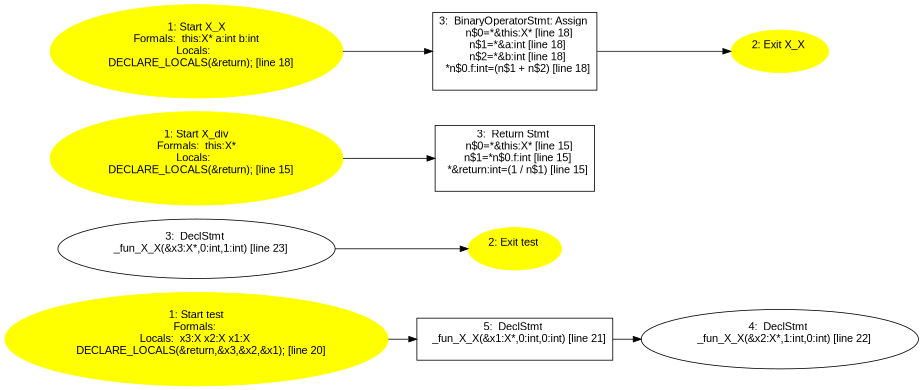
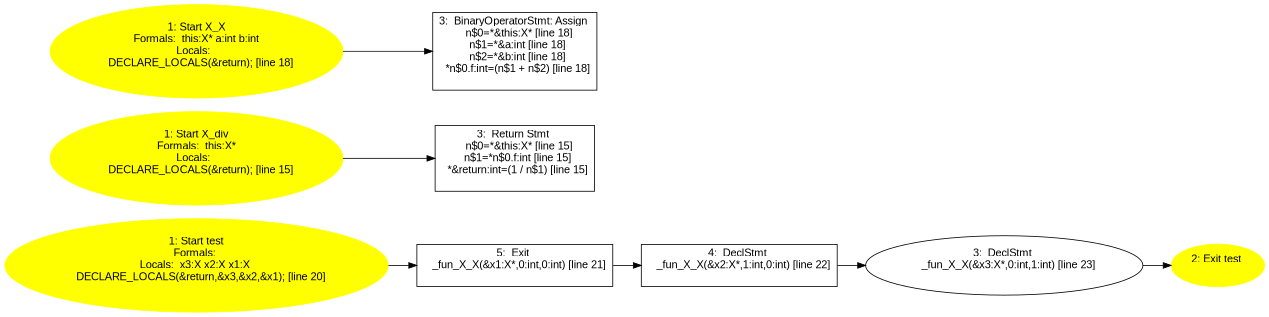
(780, 51) -> none
none -> (847, 265)
(515, 339) -> (515, 265)
(780, 339) -> (739, 265)
